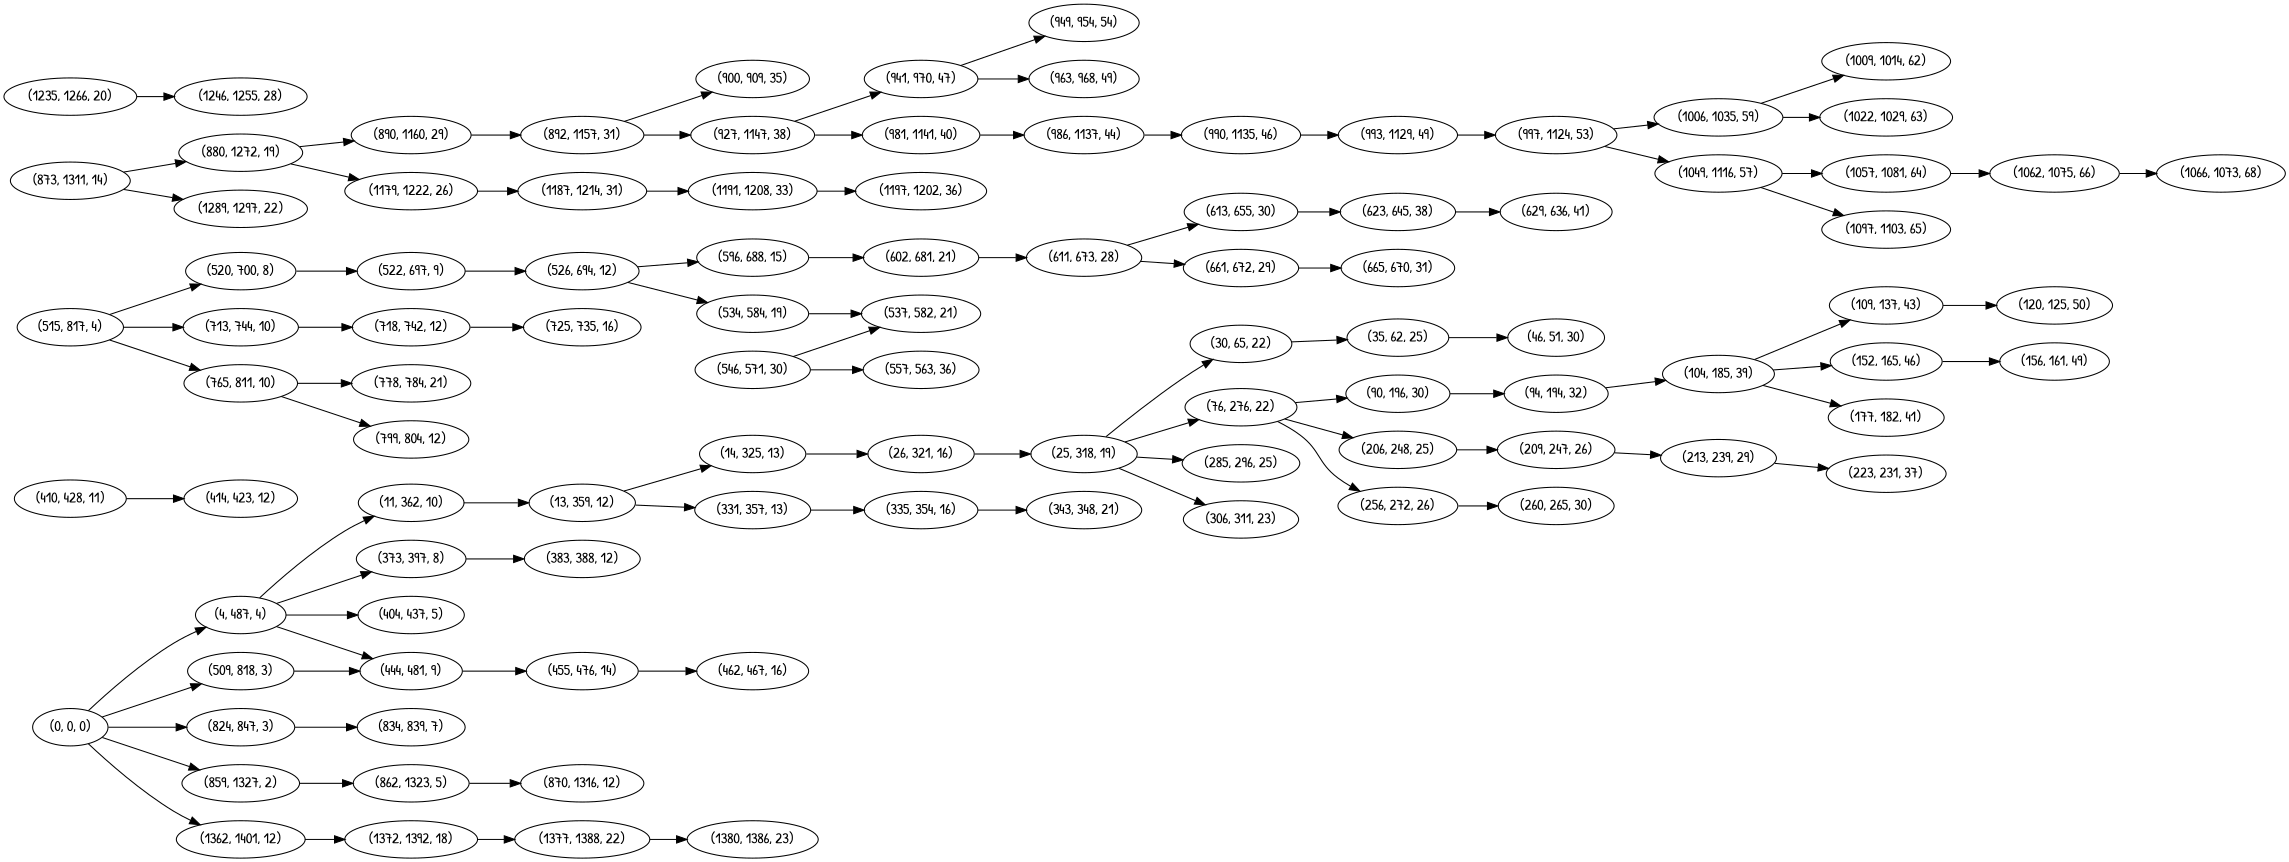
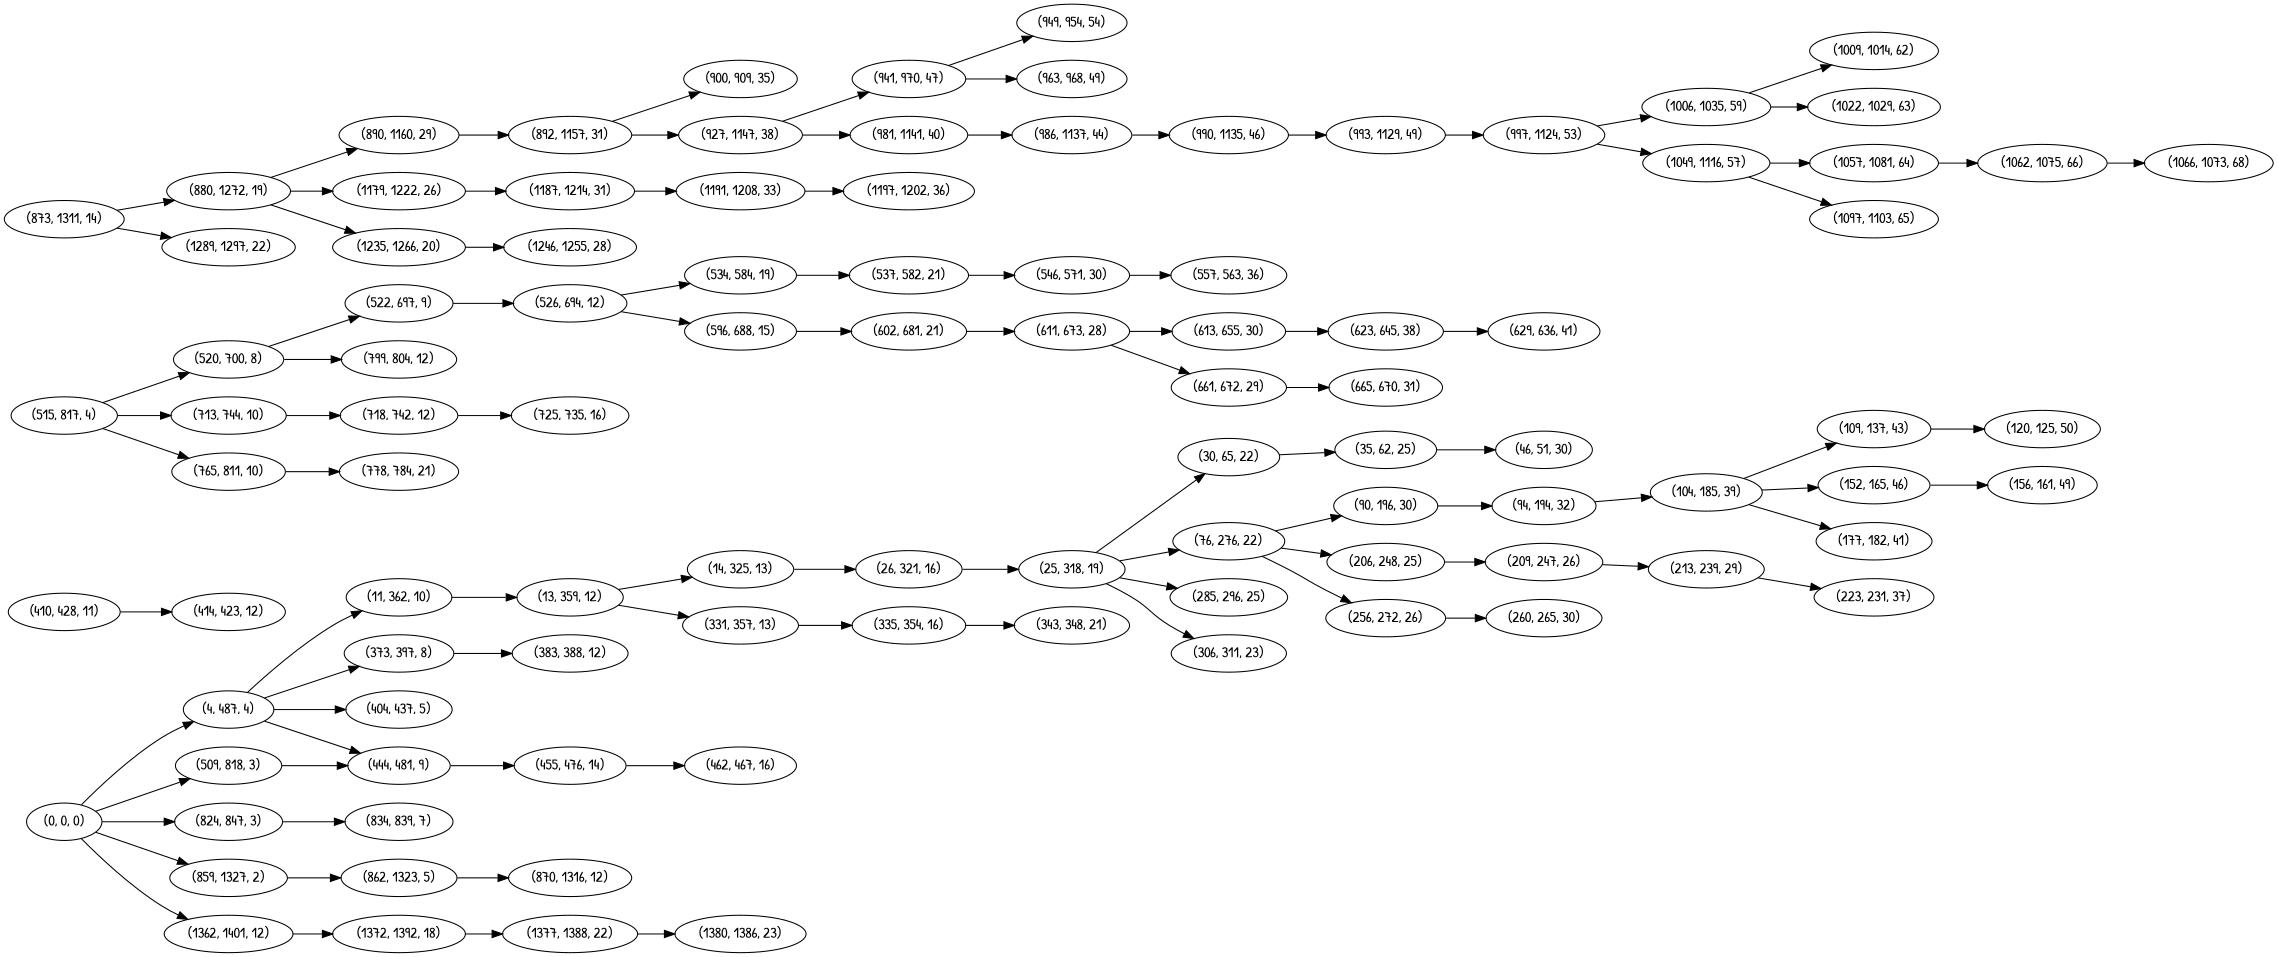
none -> (308, 217)
(831, 344) -> (986, 275)
(321, 410) -> (308, 359)
